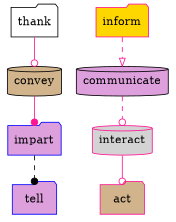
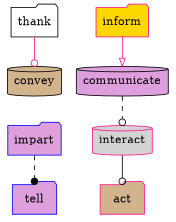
(122, 48) -> (122, 48)
(34, 108) -> none
(122, 108) -> (122, 108)
(122, 167) -> (122, 167)
